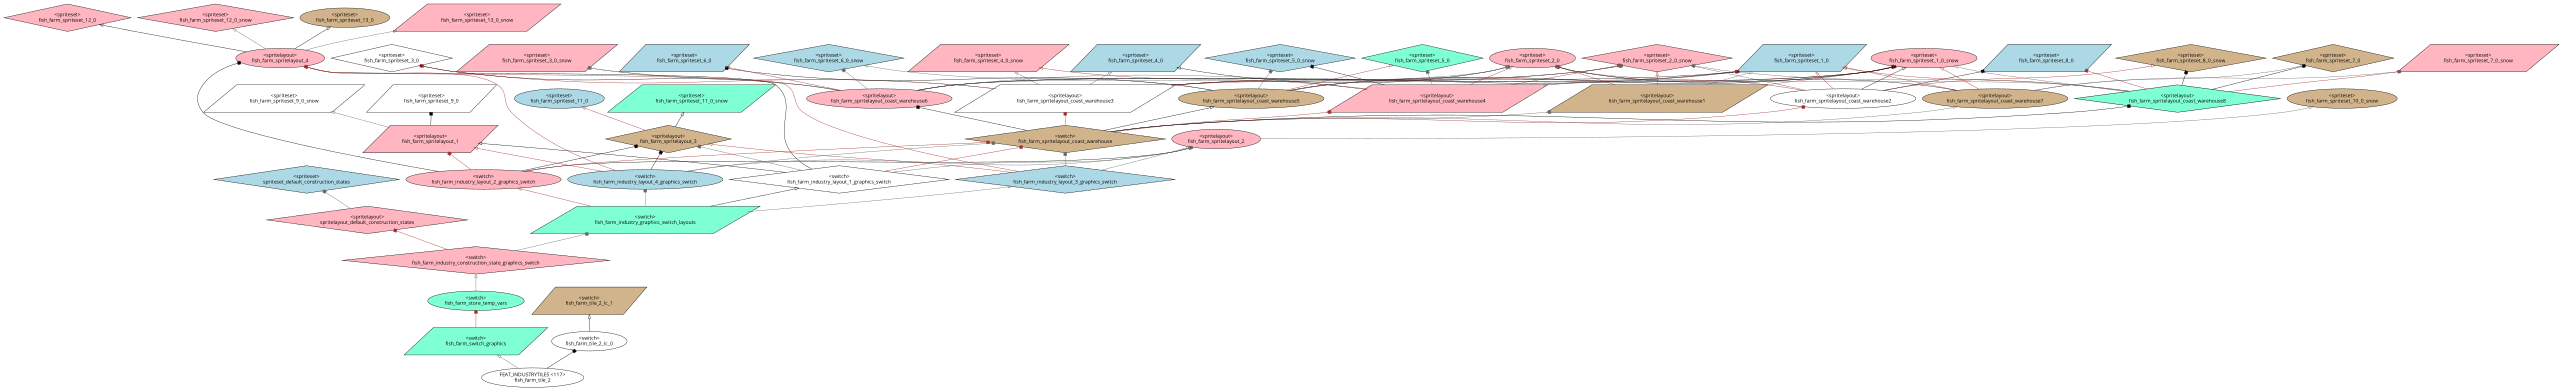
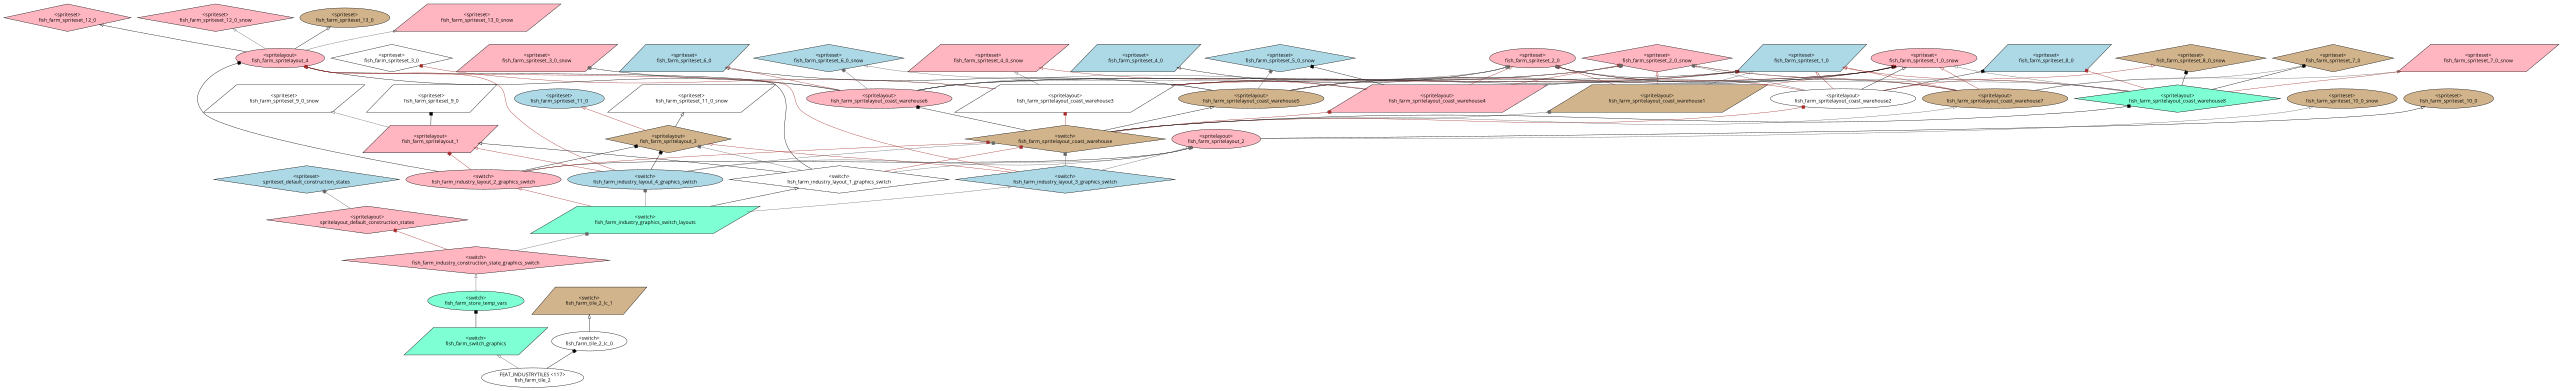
(1422, 58) -> none
none -> (1826, 78)
(2234, 78) -> (2234, 78)
(632, 79) -> (547, 83)
(971, 79) -> (971, 79)
(1099, 79) -> none
(692, 99) -> (692, 99)
none -> (2449, 99)
(476, 321) -> (476, 321)
